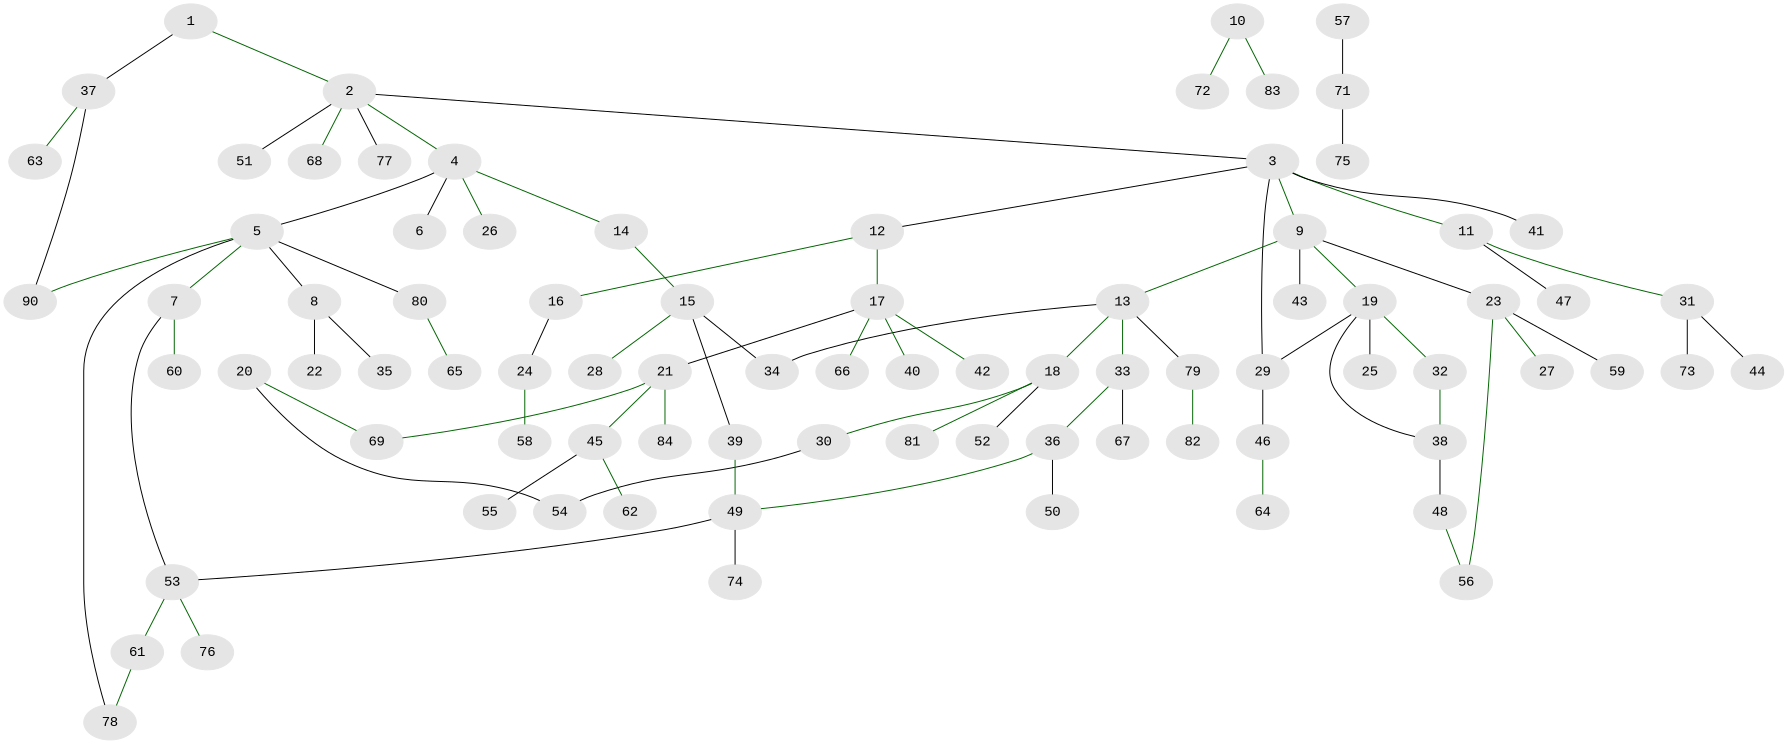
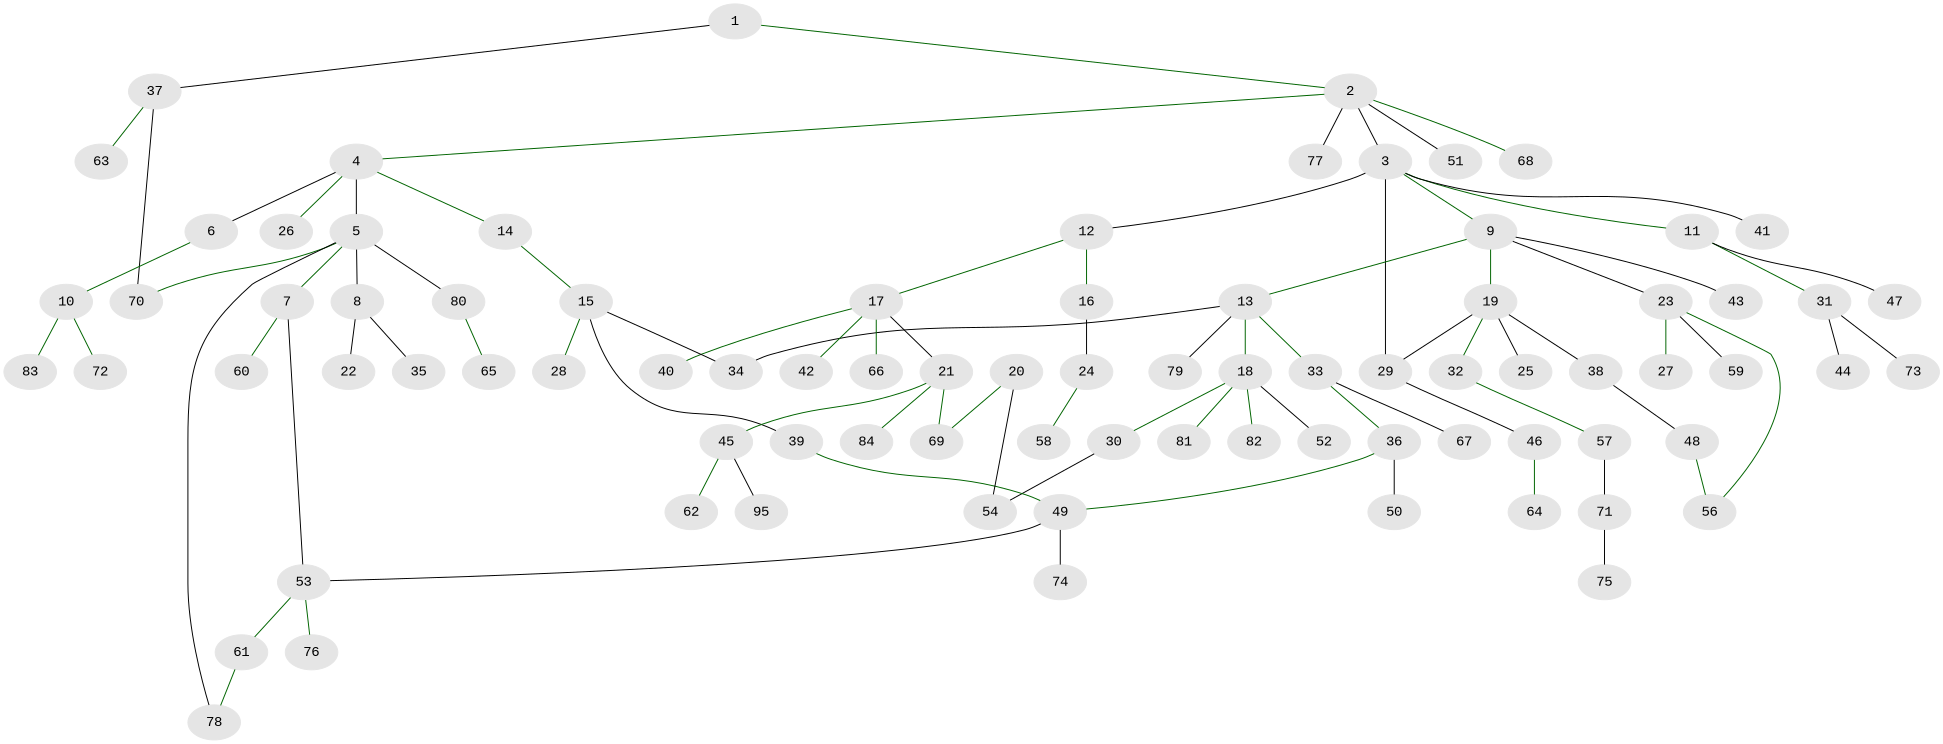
none -> (146, 263)
(30, 302) -> (136, 302)
(1193, 407) -> (1250, 407)
(1440, 407) -> (1530, 407)
(490, 512) -> (761, 512)
